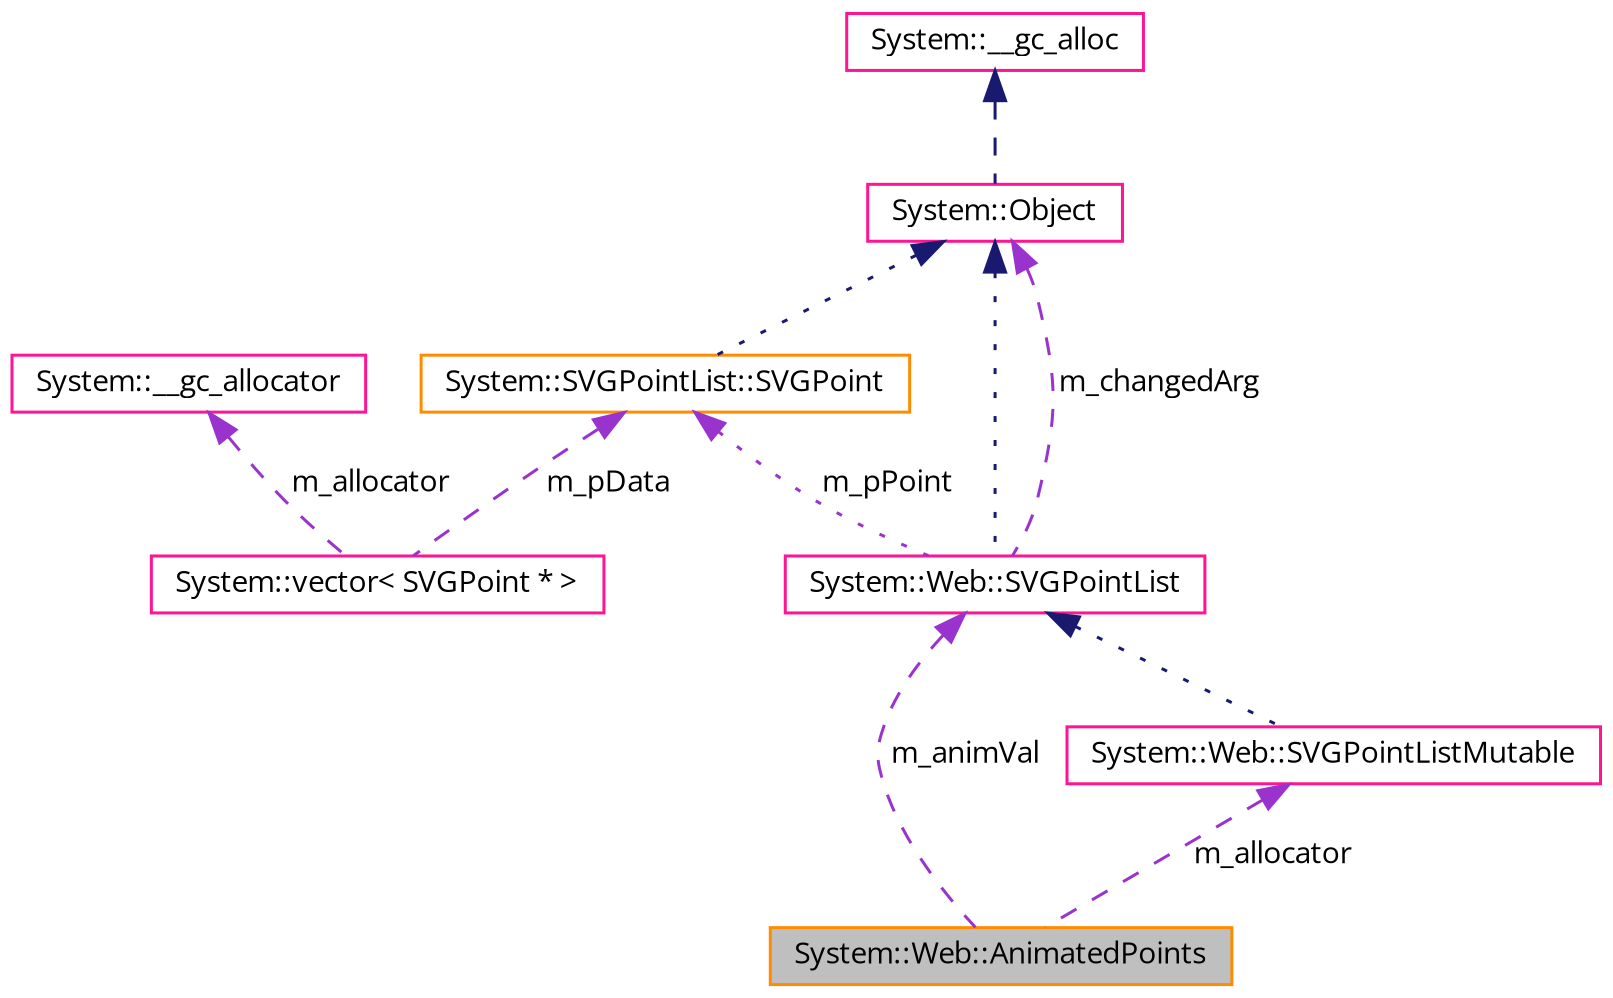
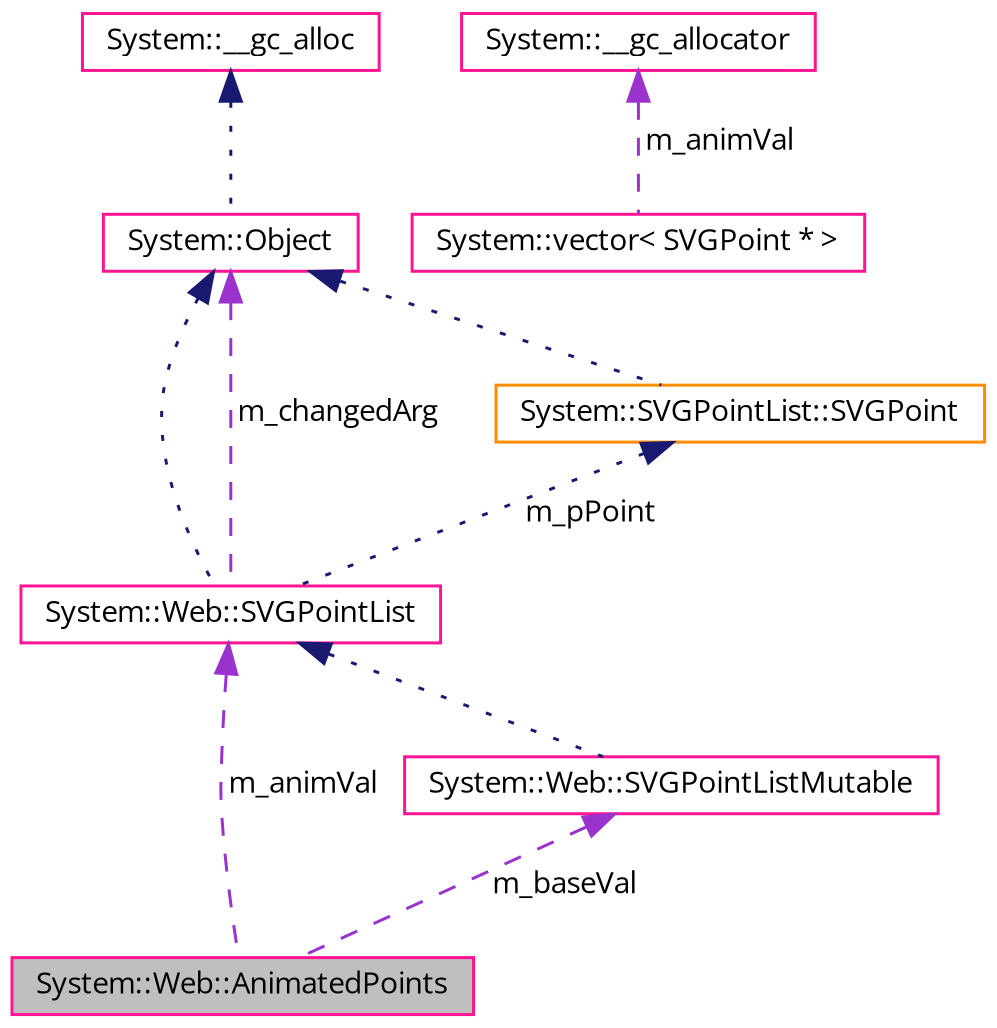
(995, 143) -> (231, 158)
(367, 484) -> (716, 142)
(505, 491) -> none
(818, 502) -> (471, 520)
(1269, 856) -> (562, 886)
(1001, 956) -> (243, 986)
